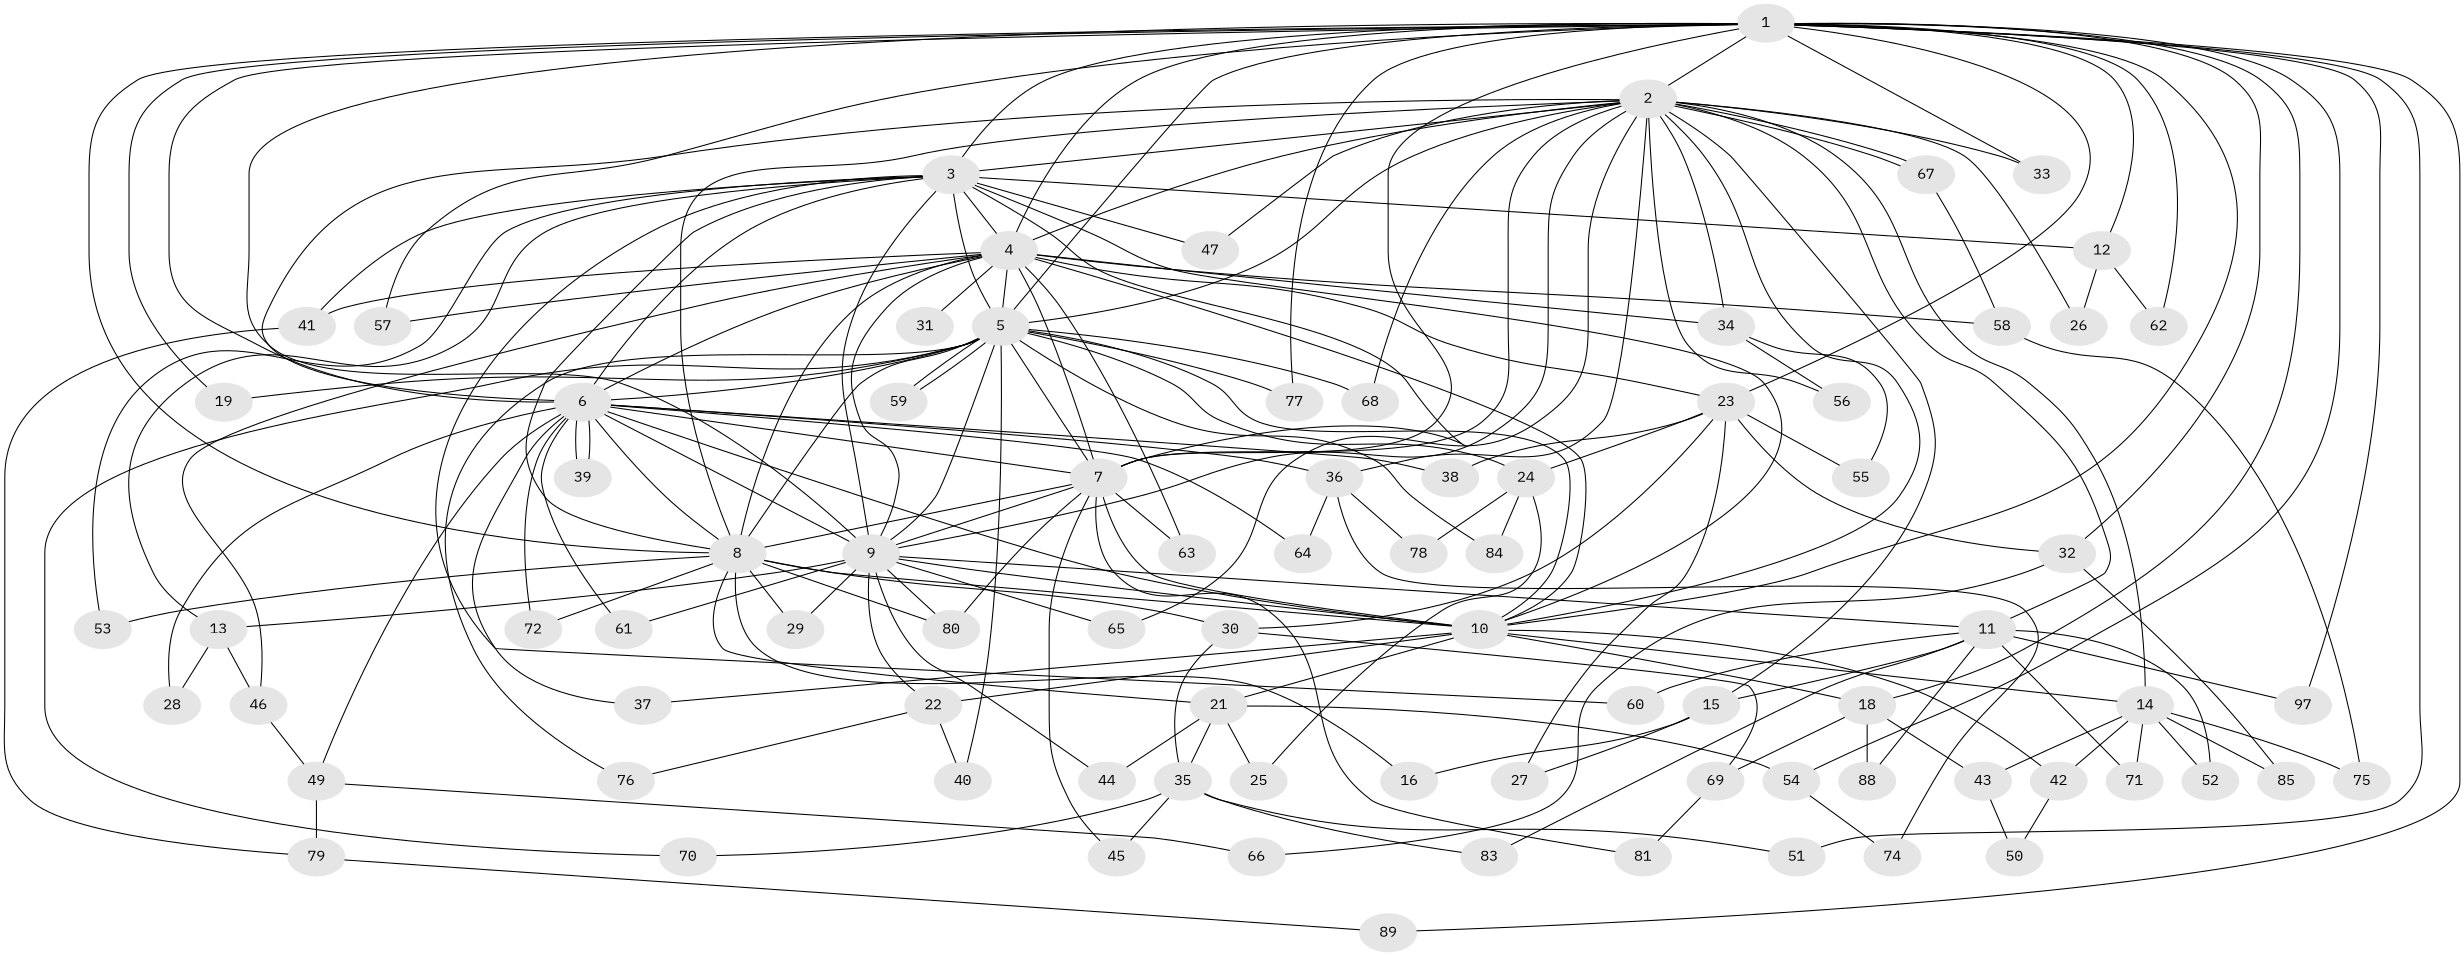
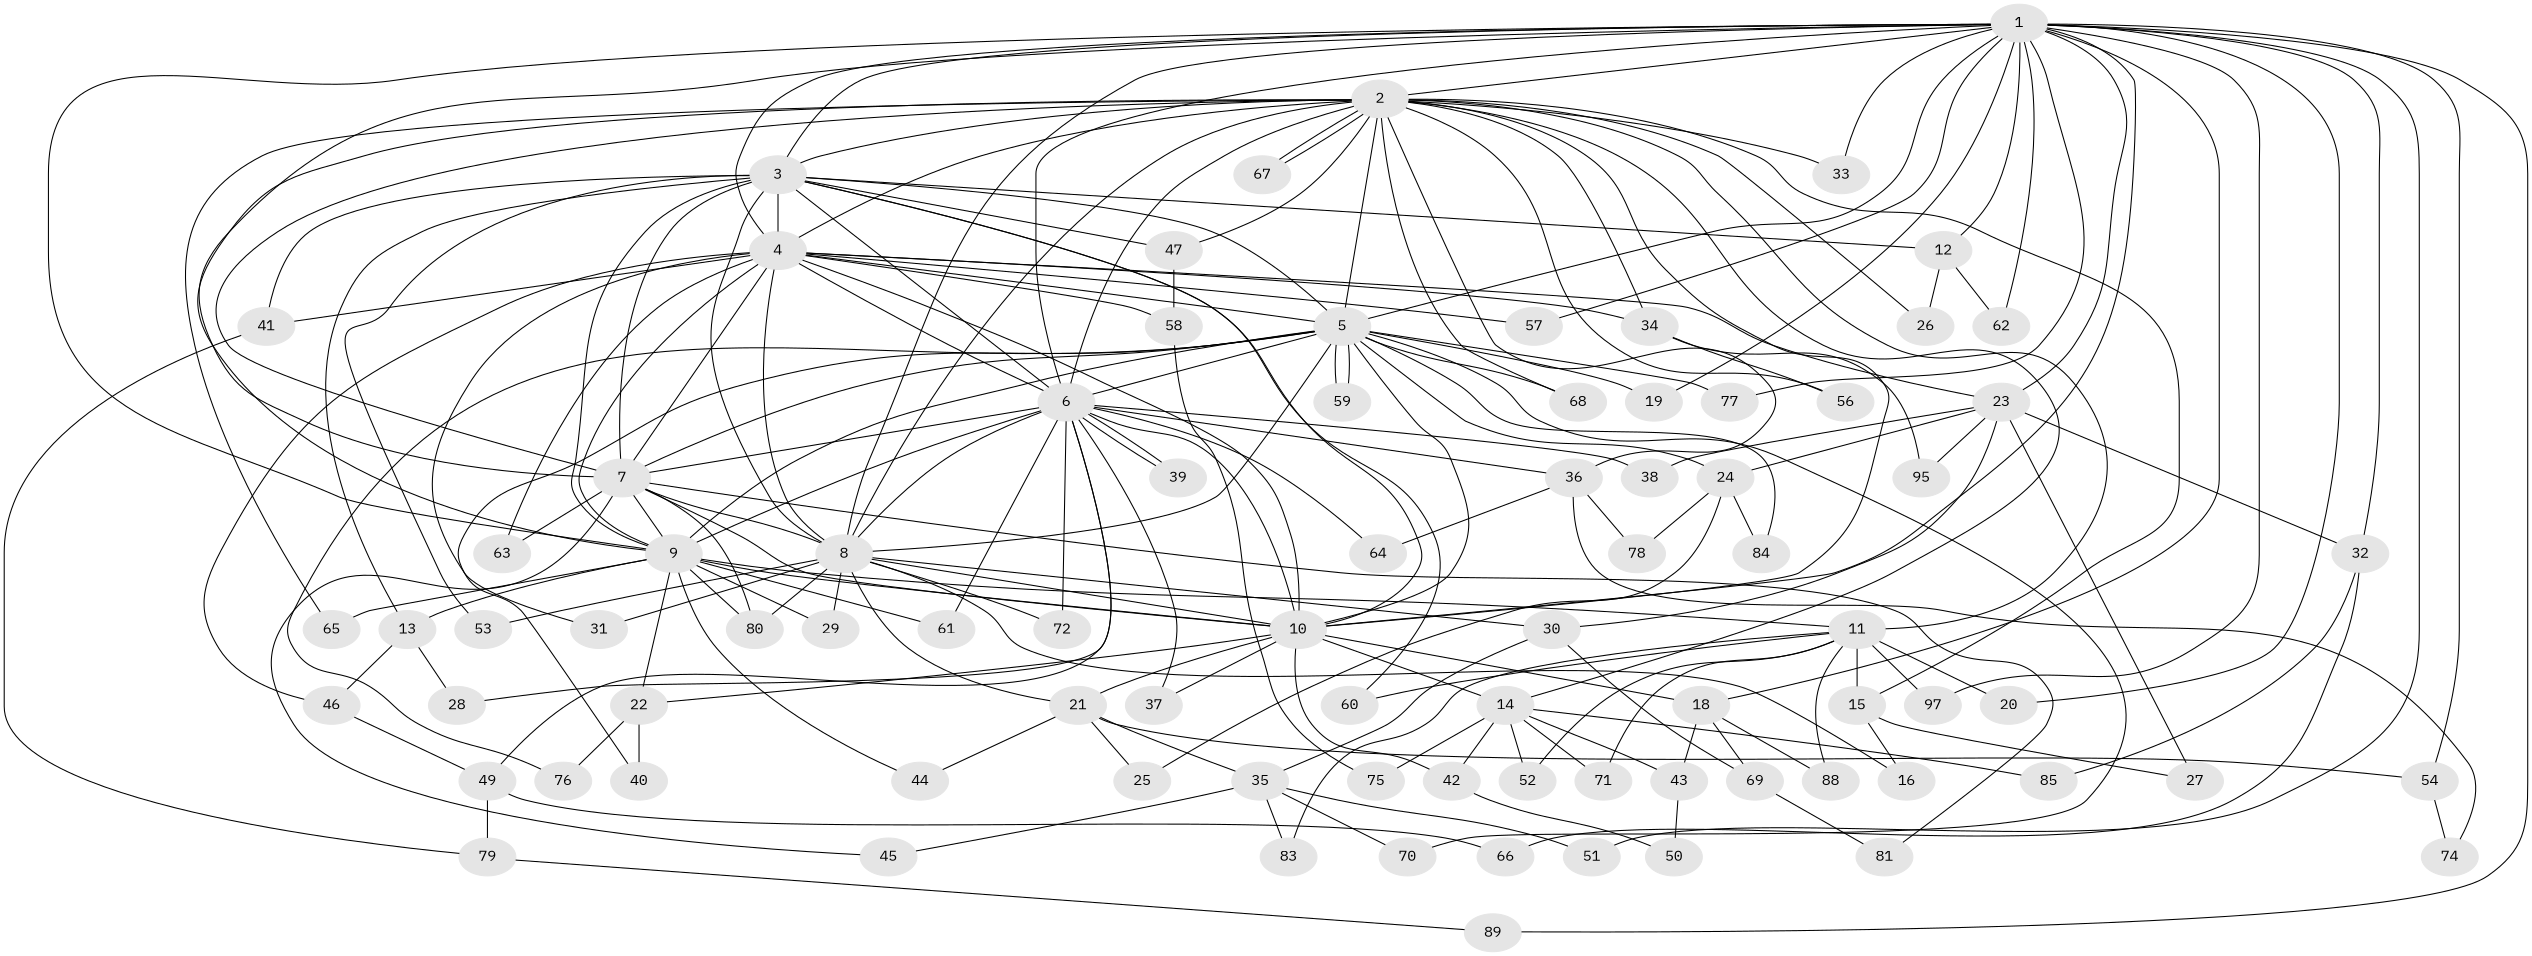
(1968, 249) -> (1174, 295)
(1861, 478) -> (1921, 478)
none -> (727, 590)
none -> (2009, 705)
